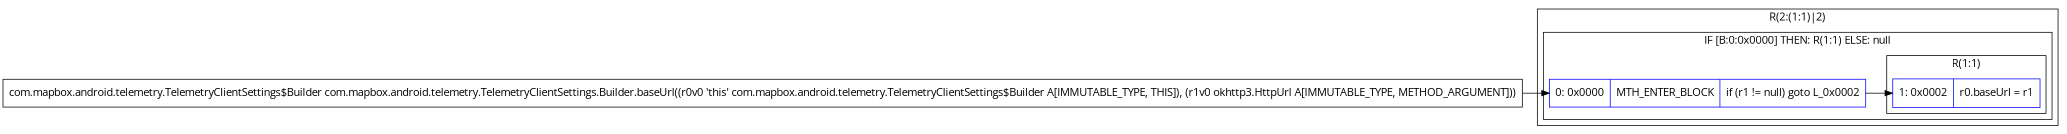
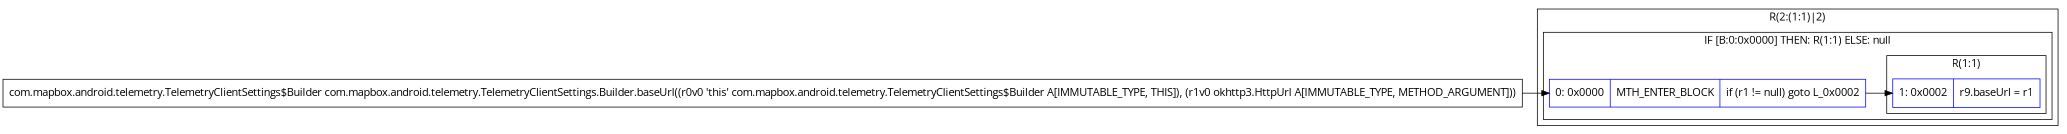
(1997, 93) -> (1997, 93)
